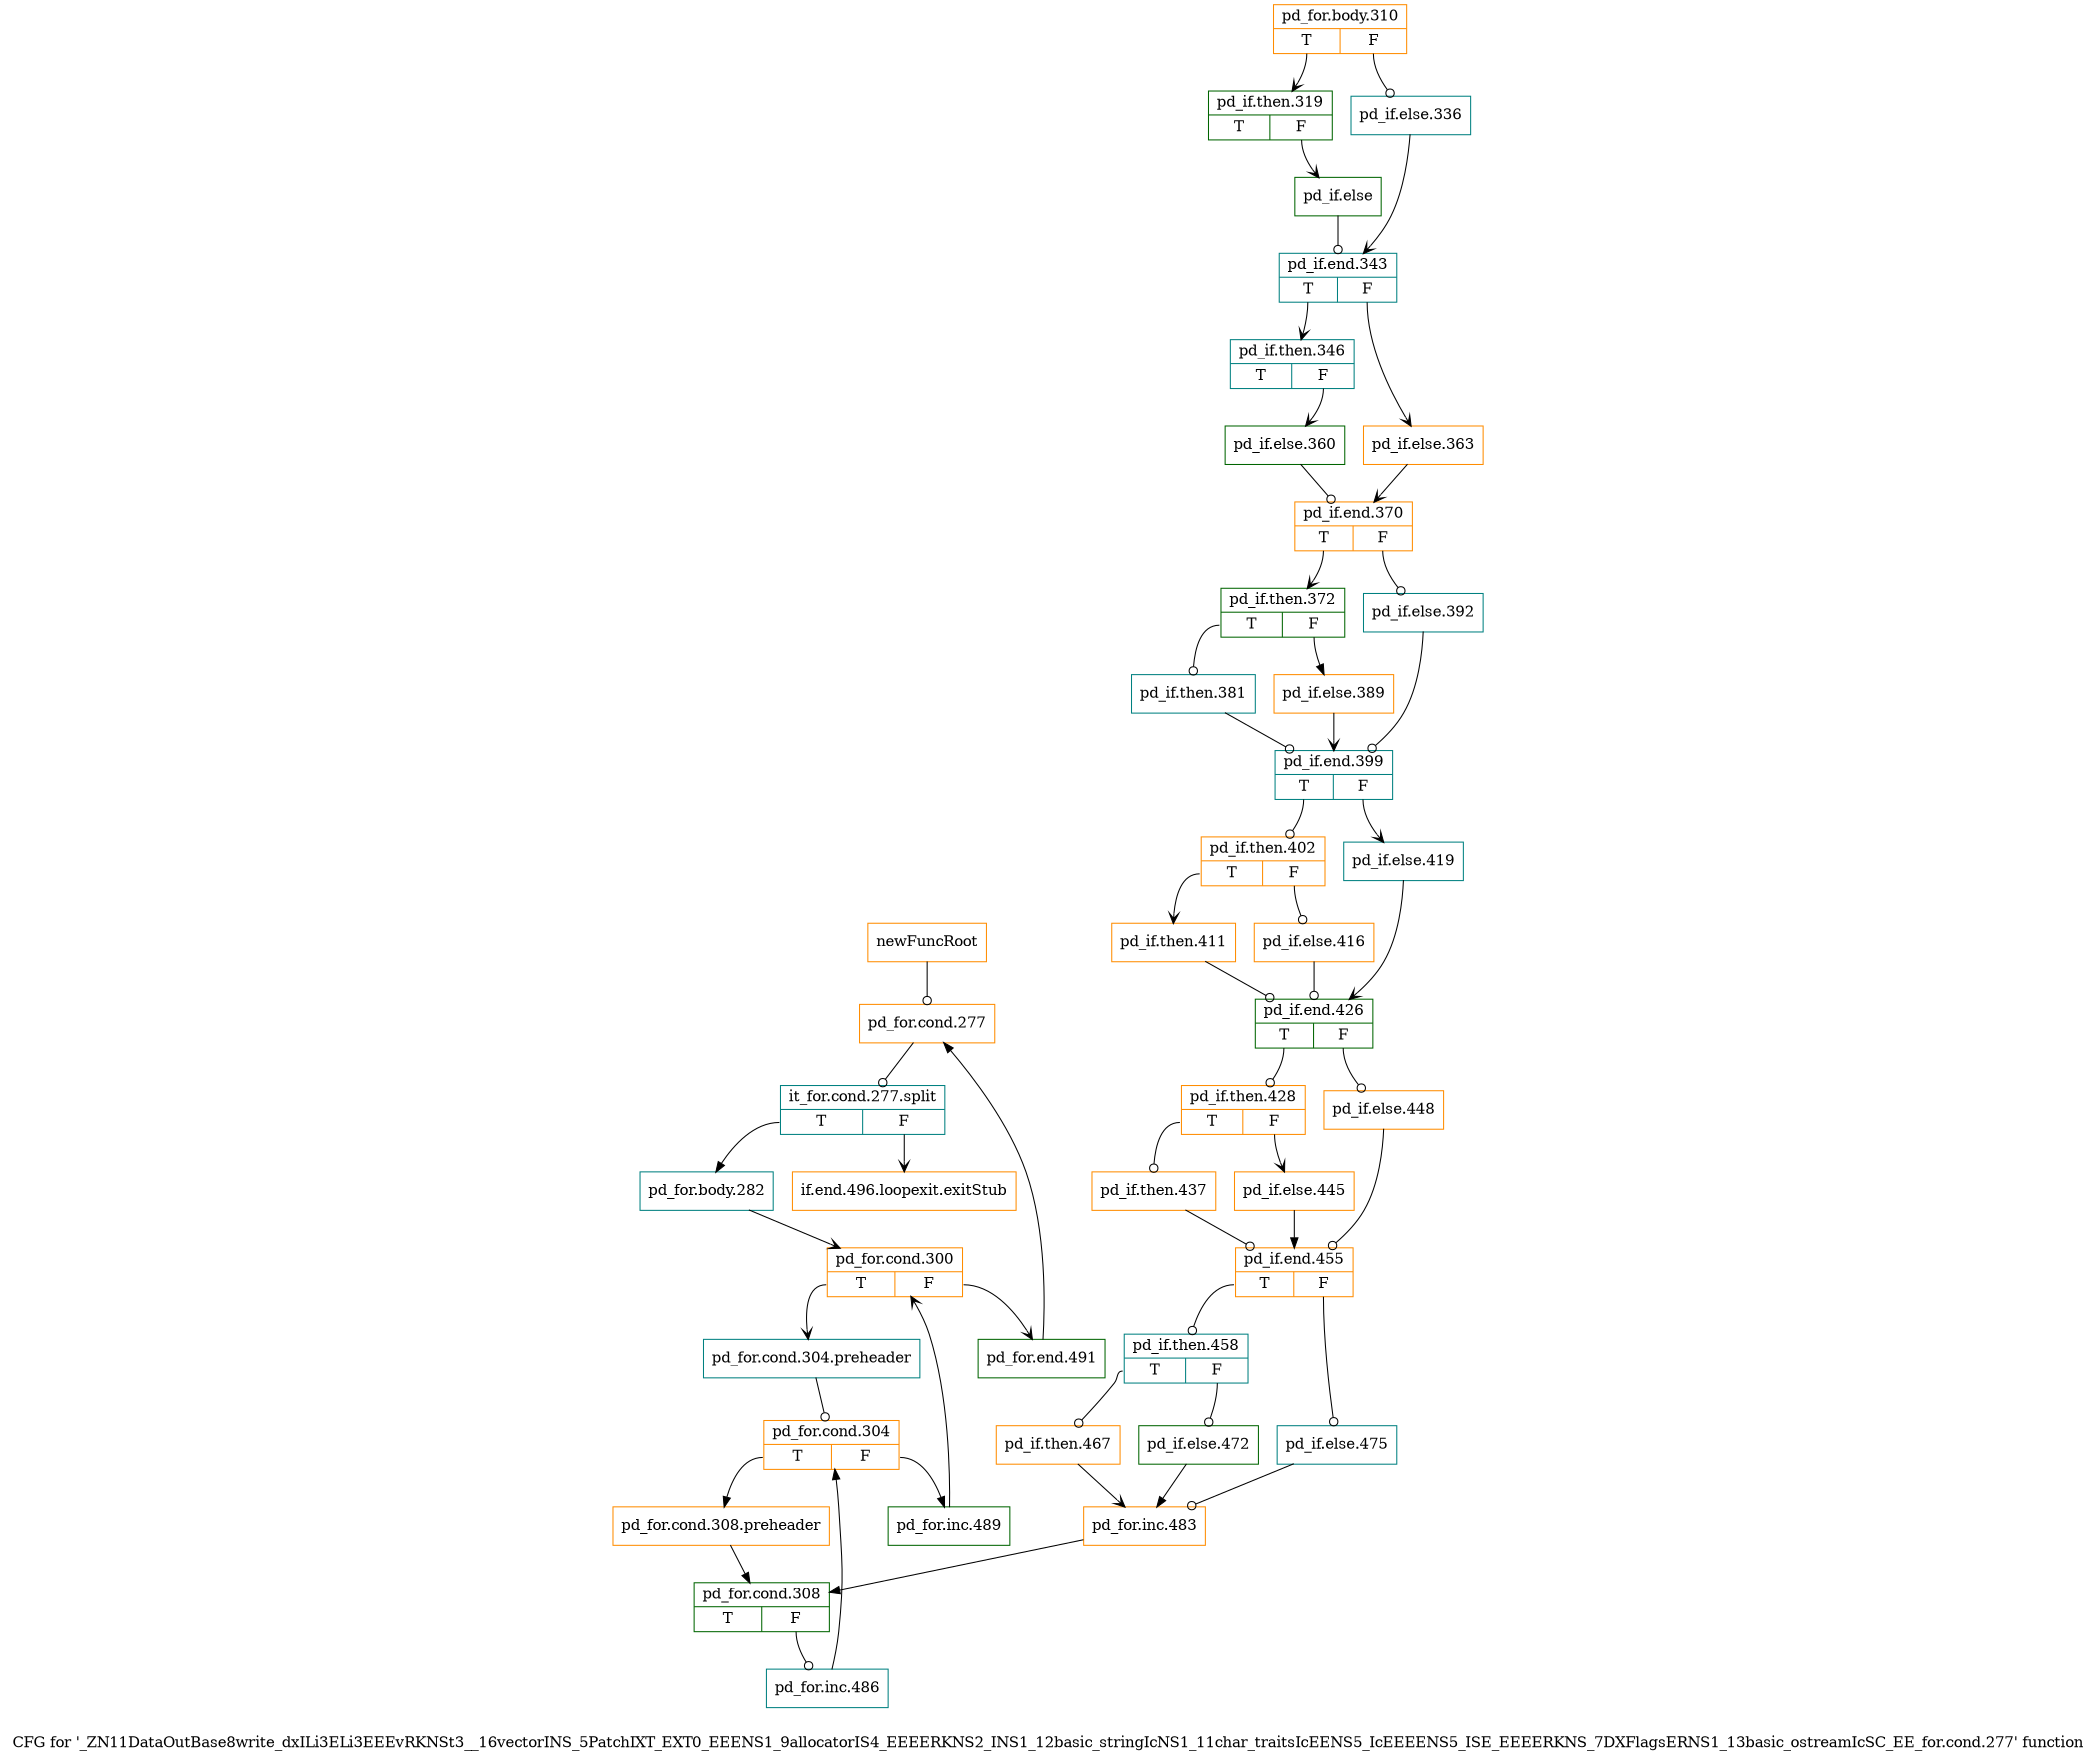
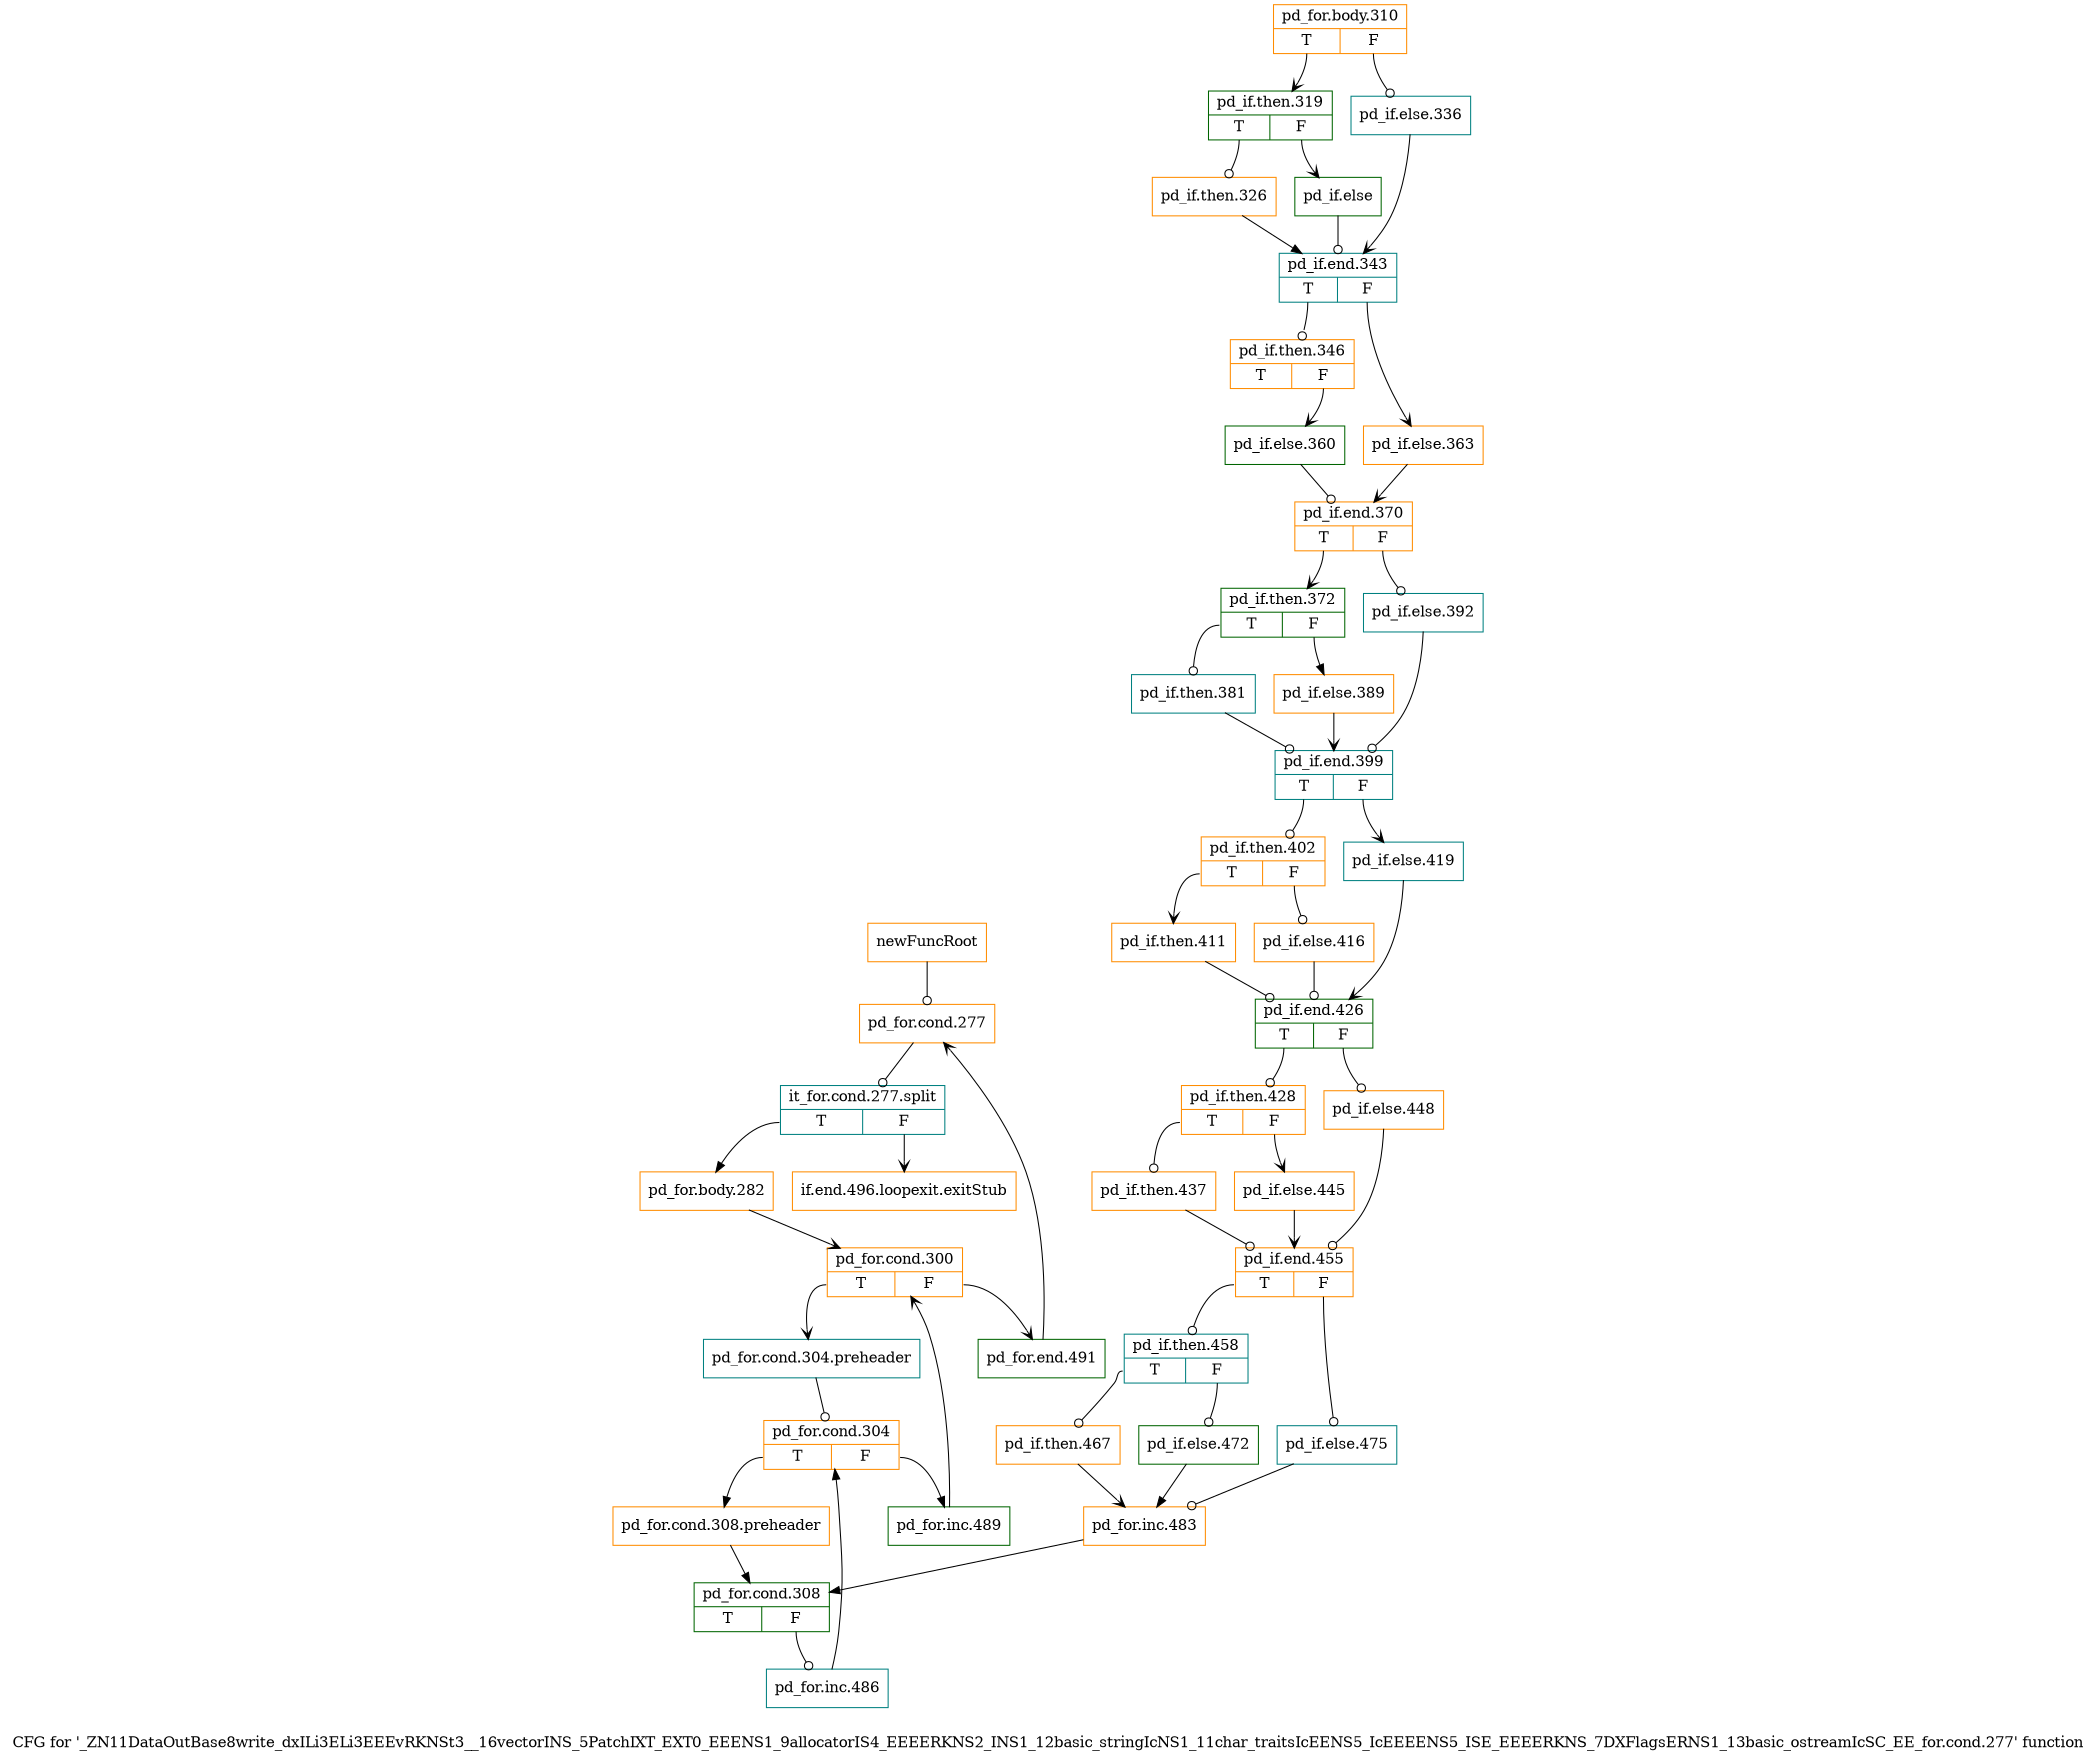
none -> (1214, 197)
(1307, 316) -> (1307, 316)
(1292, 364) -> (1292, 364)
(1030, 1184) -> (1030, 1184)
(707, 1191) -> (707, 1191)
(1294, 1224) -> (1294, 1224)
